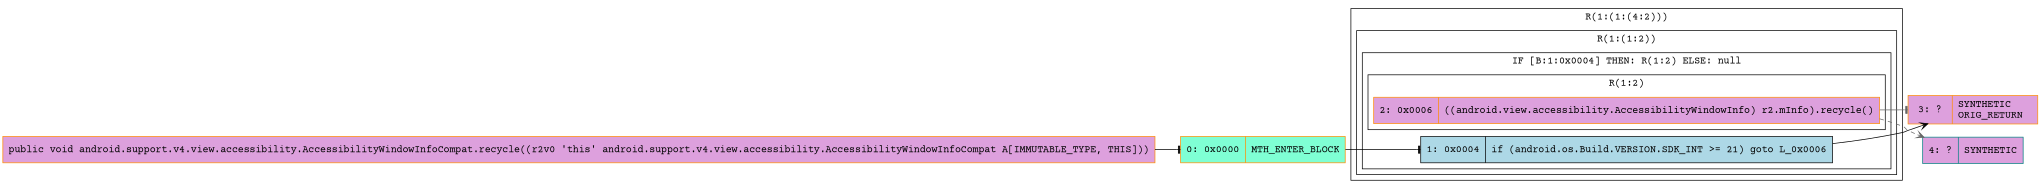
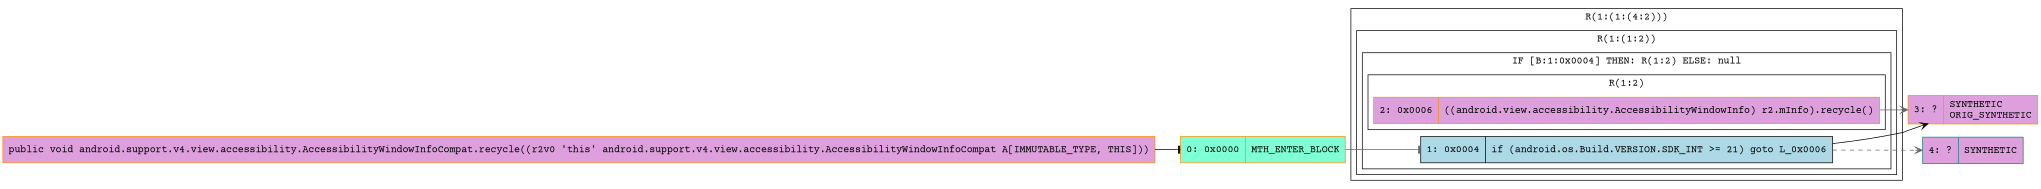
(1892, 110) -> (1892, 110)
(1990, 115) -> (1991, 115)
(1899, 125) -> (1874, 150)
(1381, 150) -> (1381, 150)
